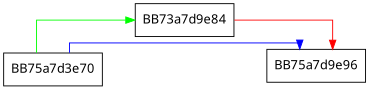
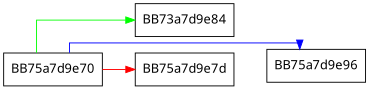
(294, 20) -> none
(53, 69) -> (53, 69)
none -> (185, 69)
